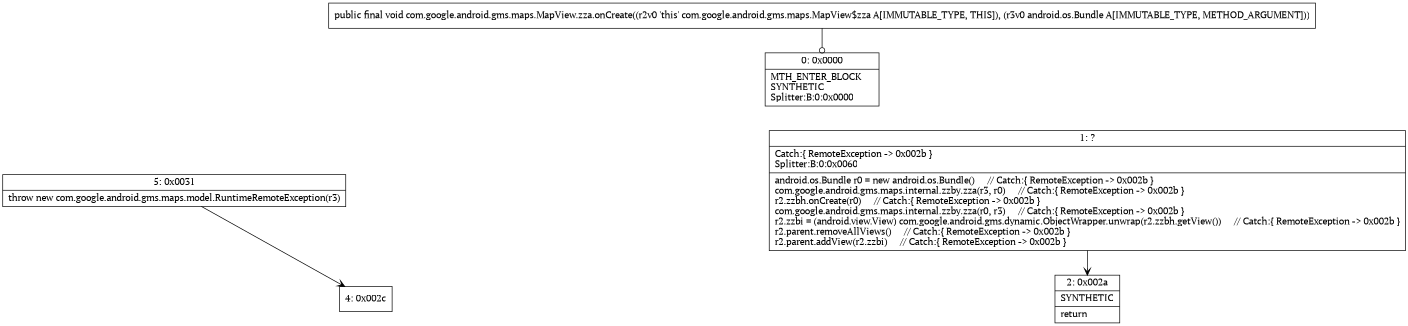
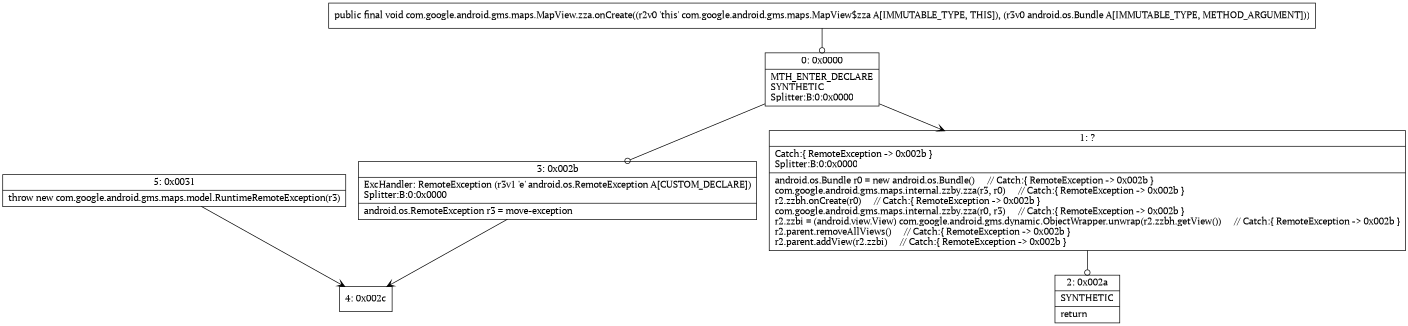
(816, 77) -> (822, 77)
none -> (909, 116)
(816, 164) -> (816, 164)
none -> (557, 191)
(1087, 260) -> (1087, 260)
